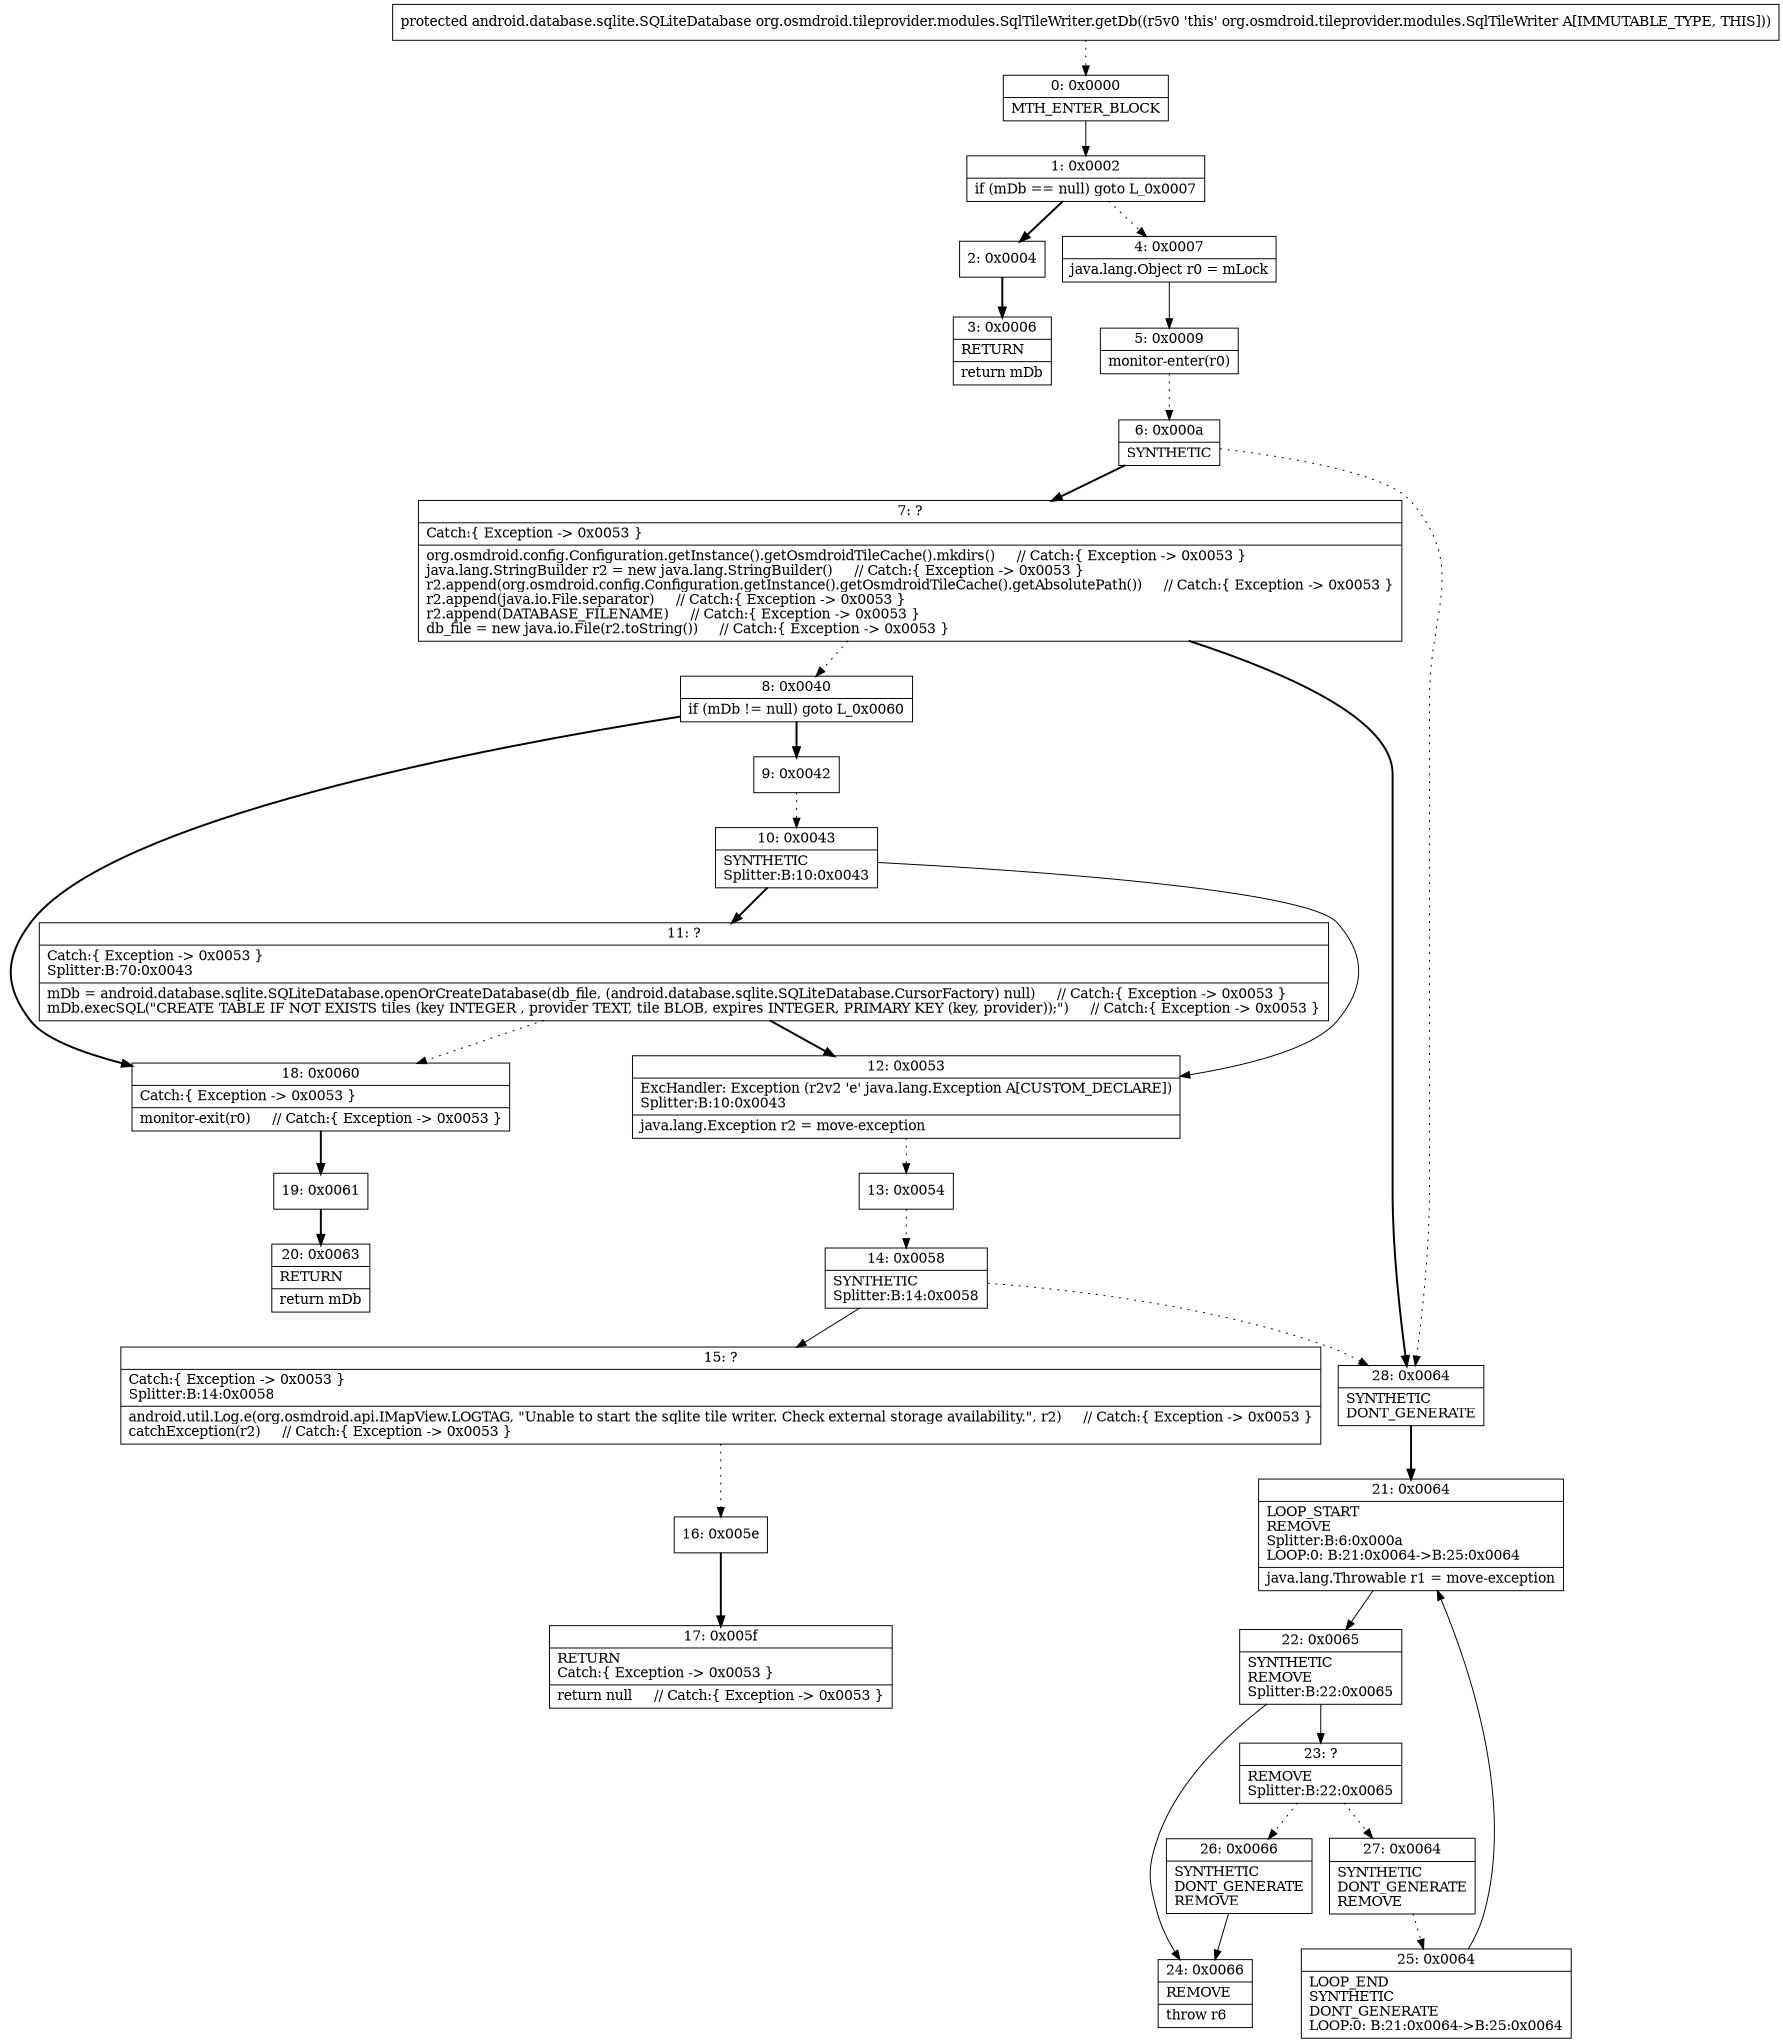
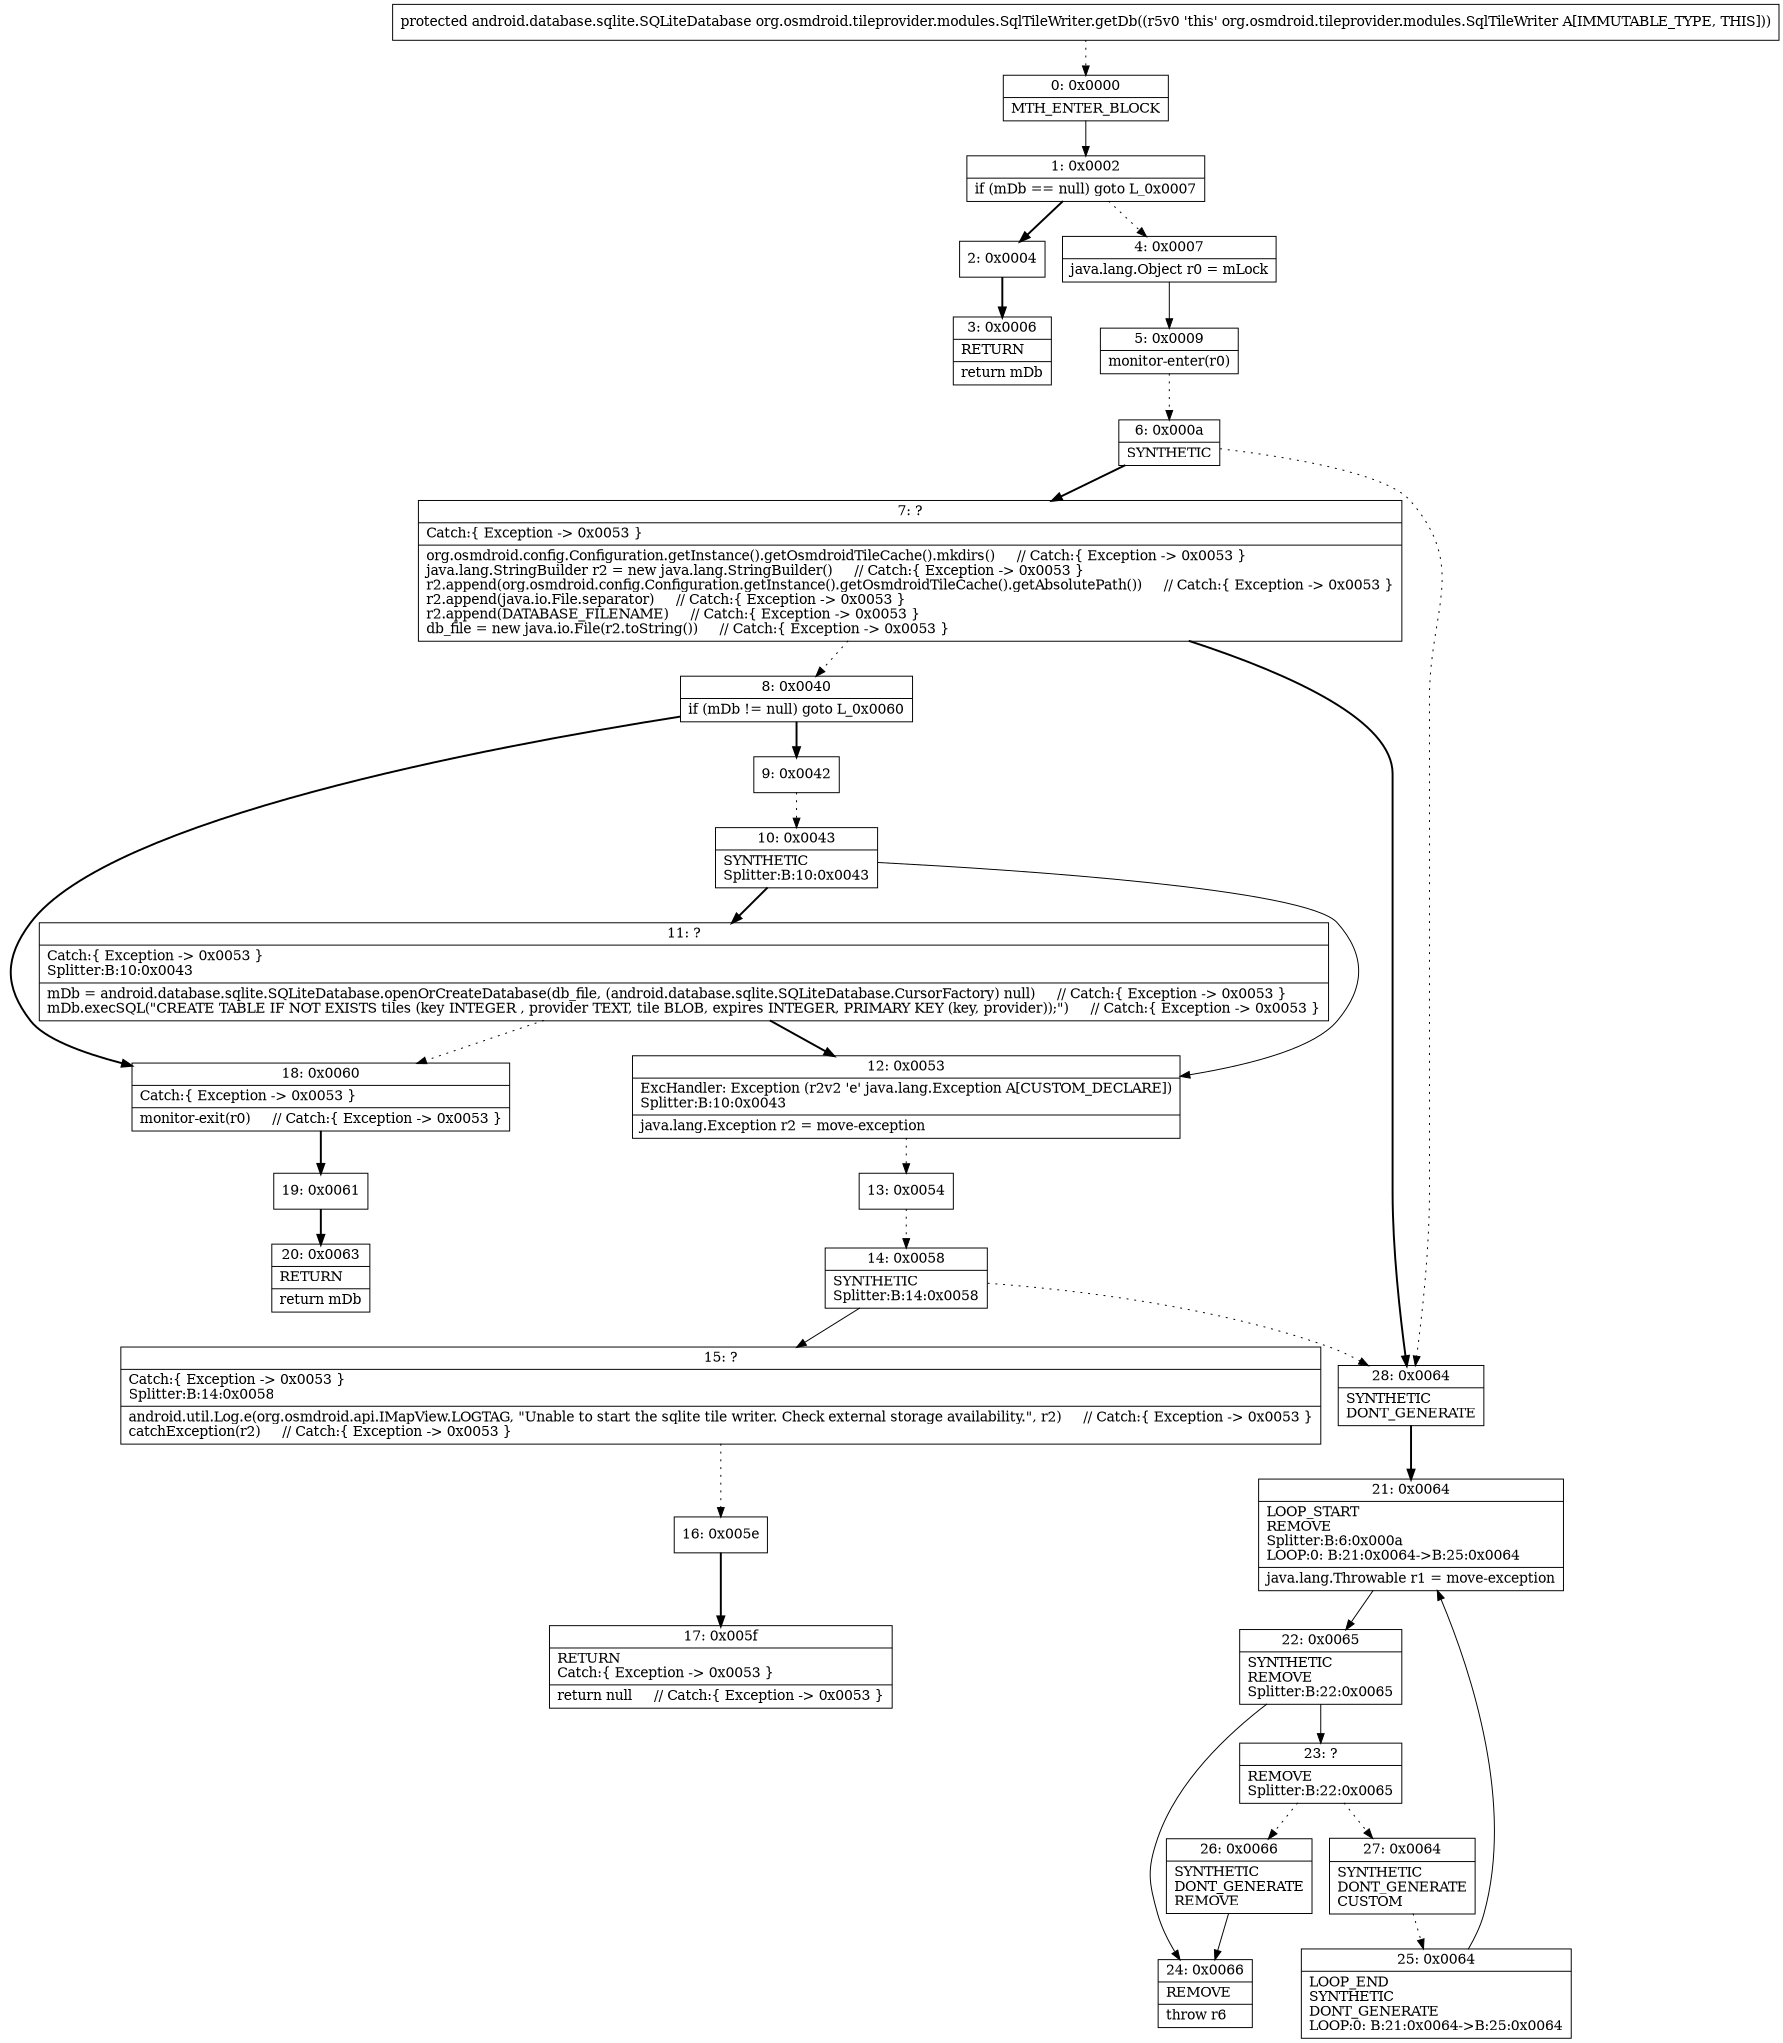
(120, 971) -> (120, 971)
(1370, 1902) -> (1370, 1902)
